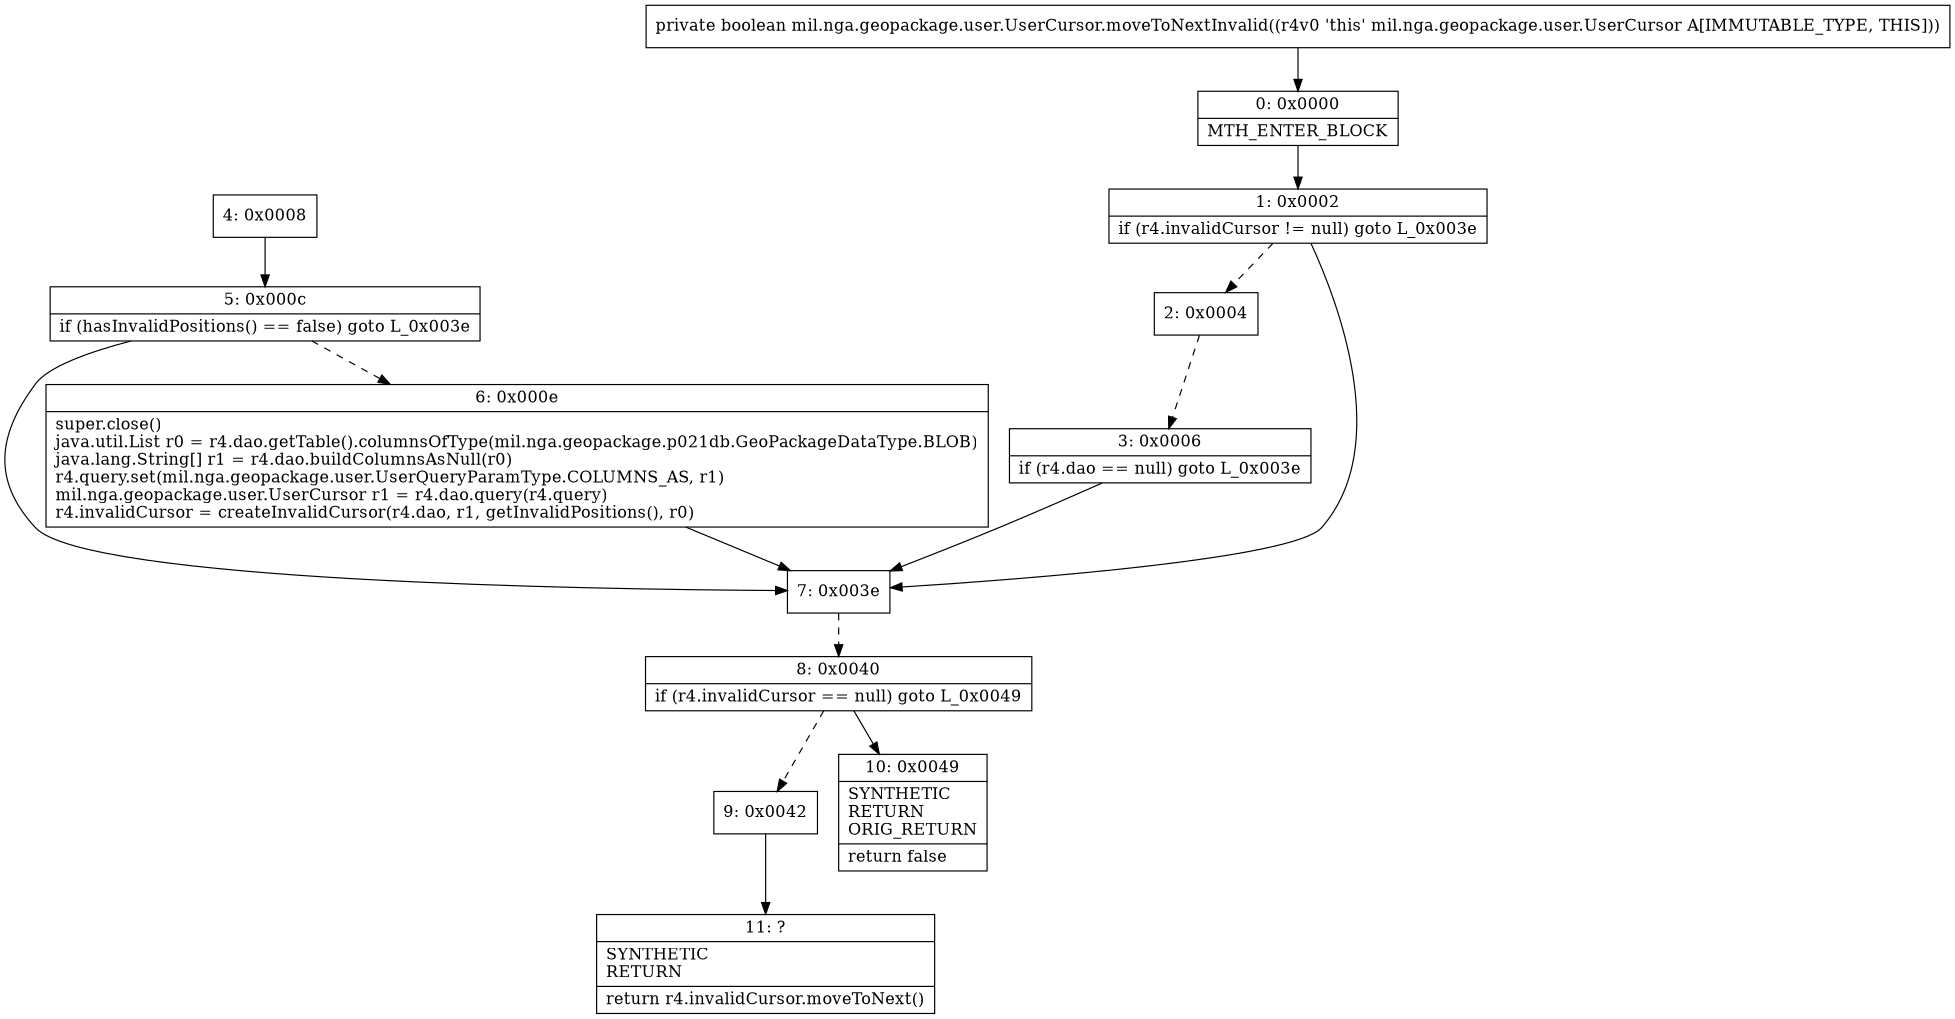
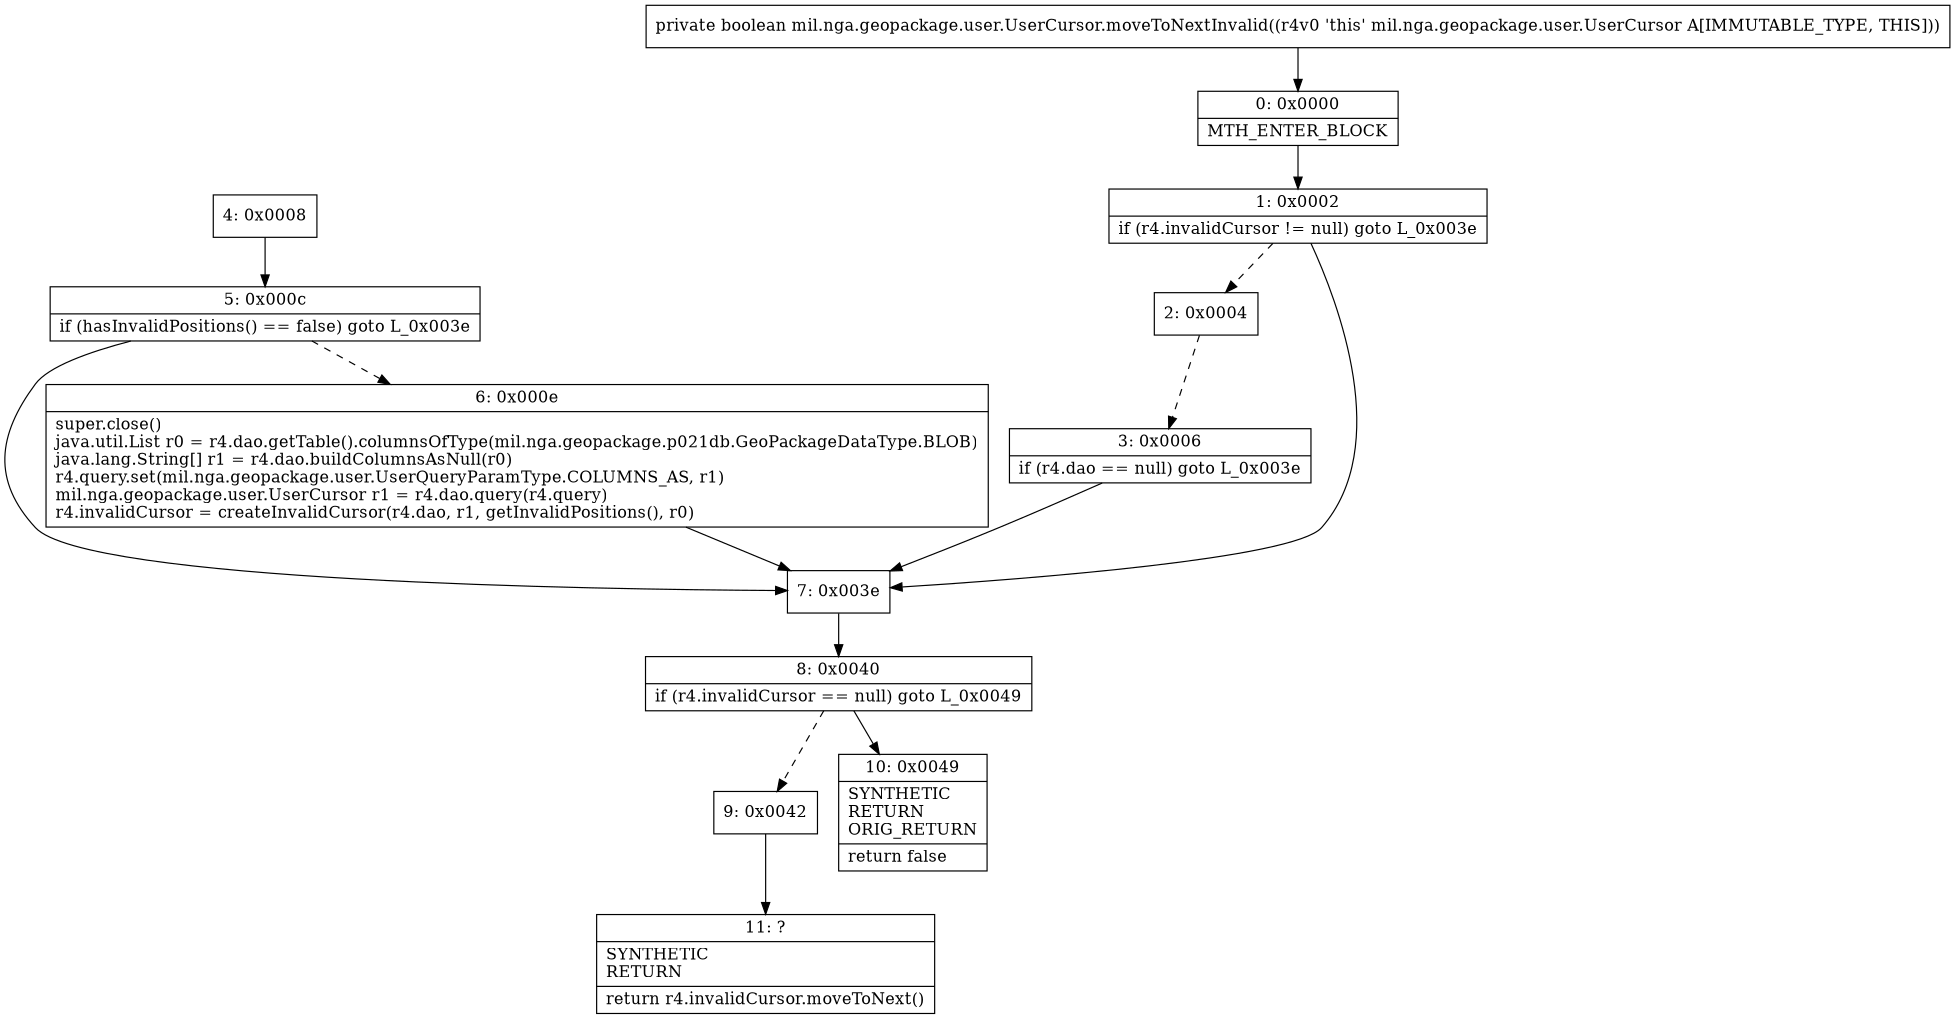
(839, 629) -> (839, 629)
